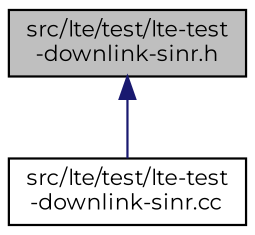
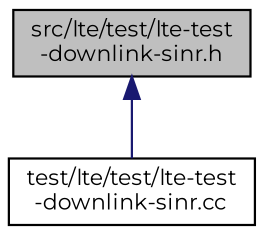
(127, 192) -> (132, 192)
